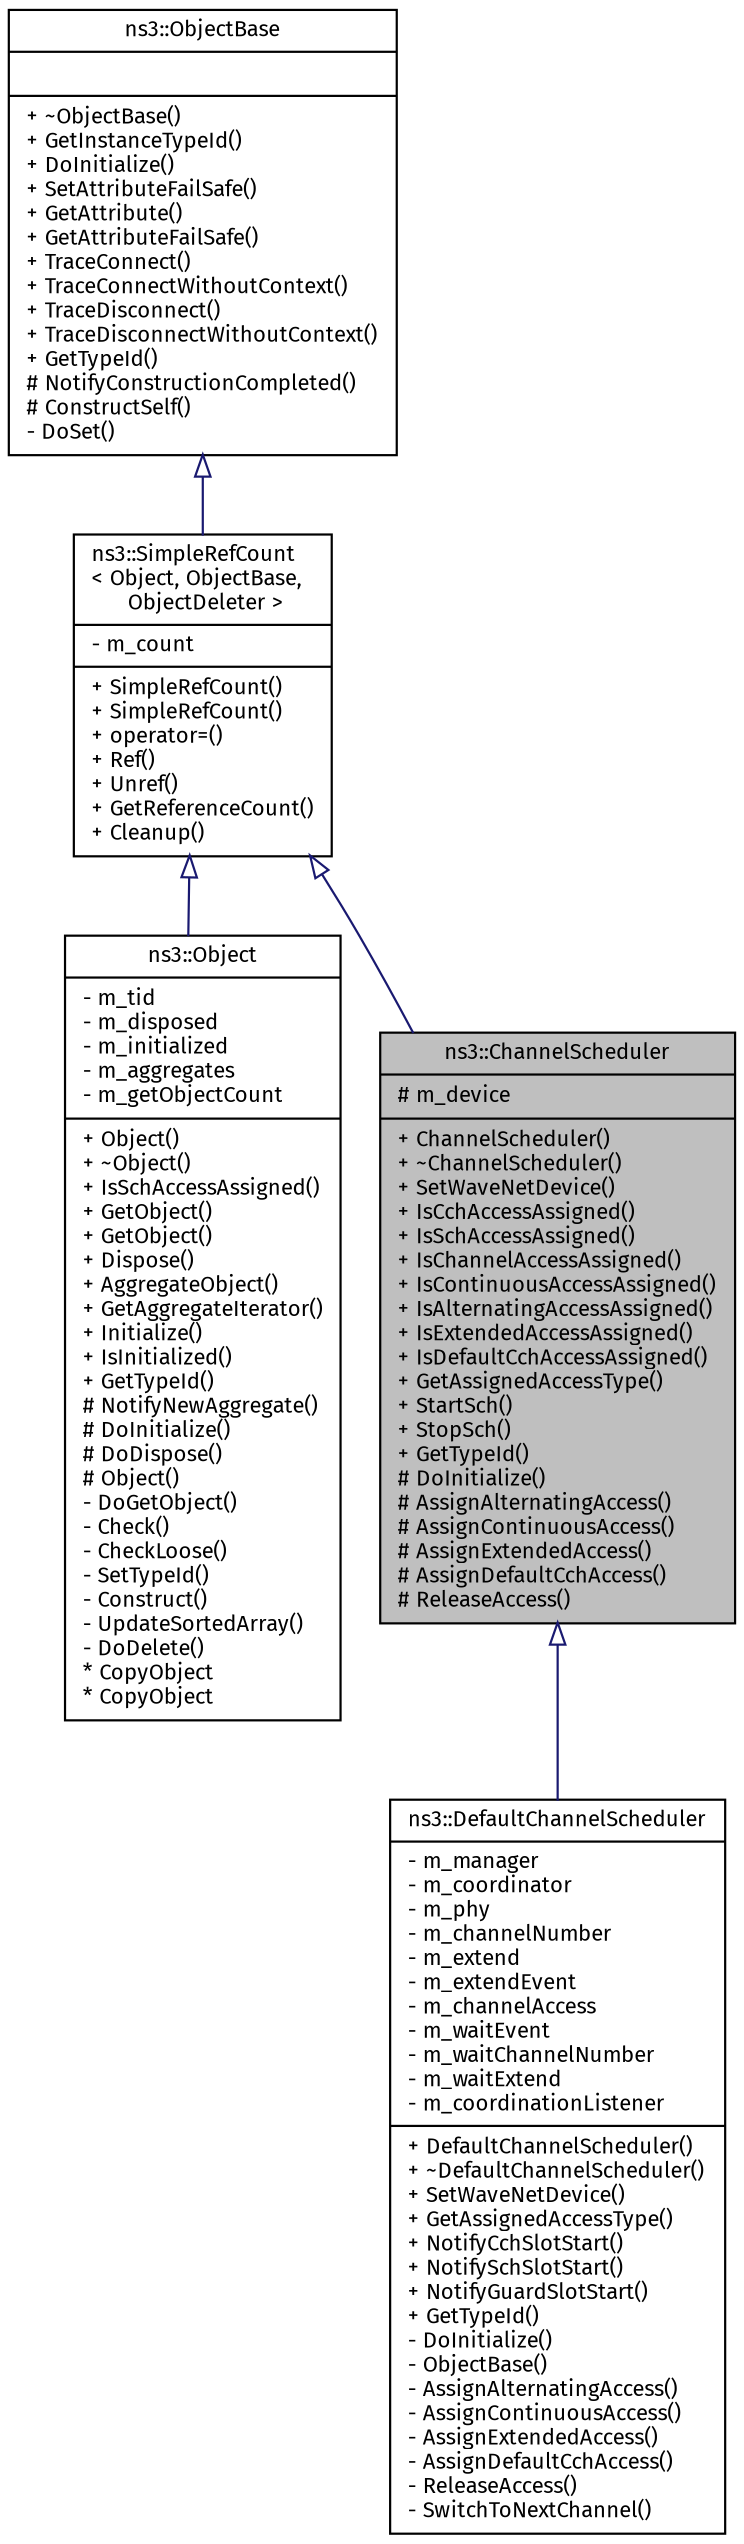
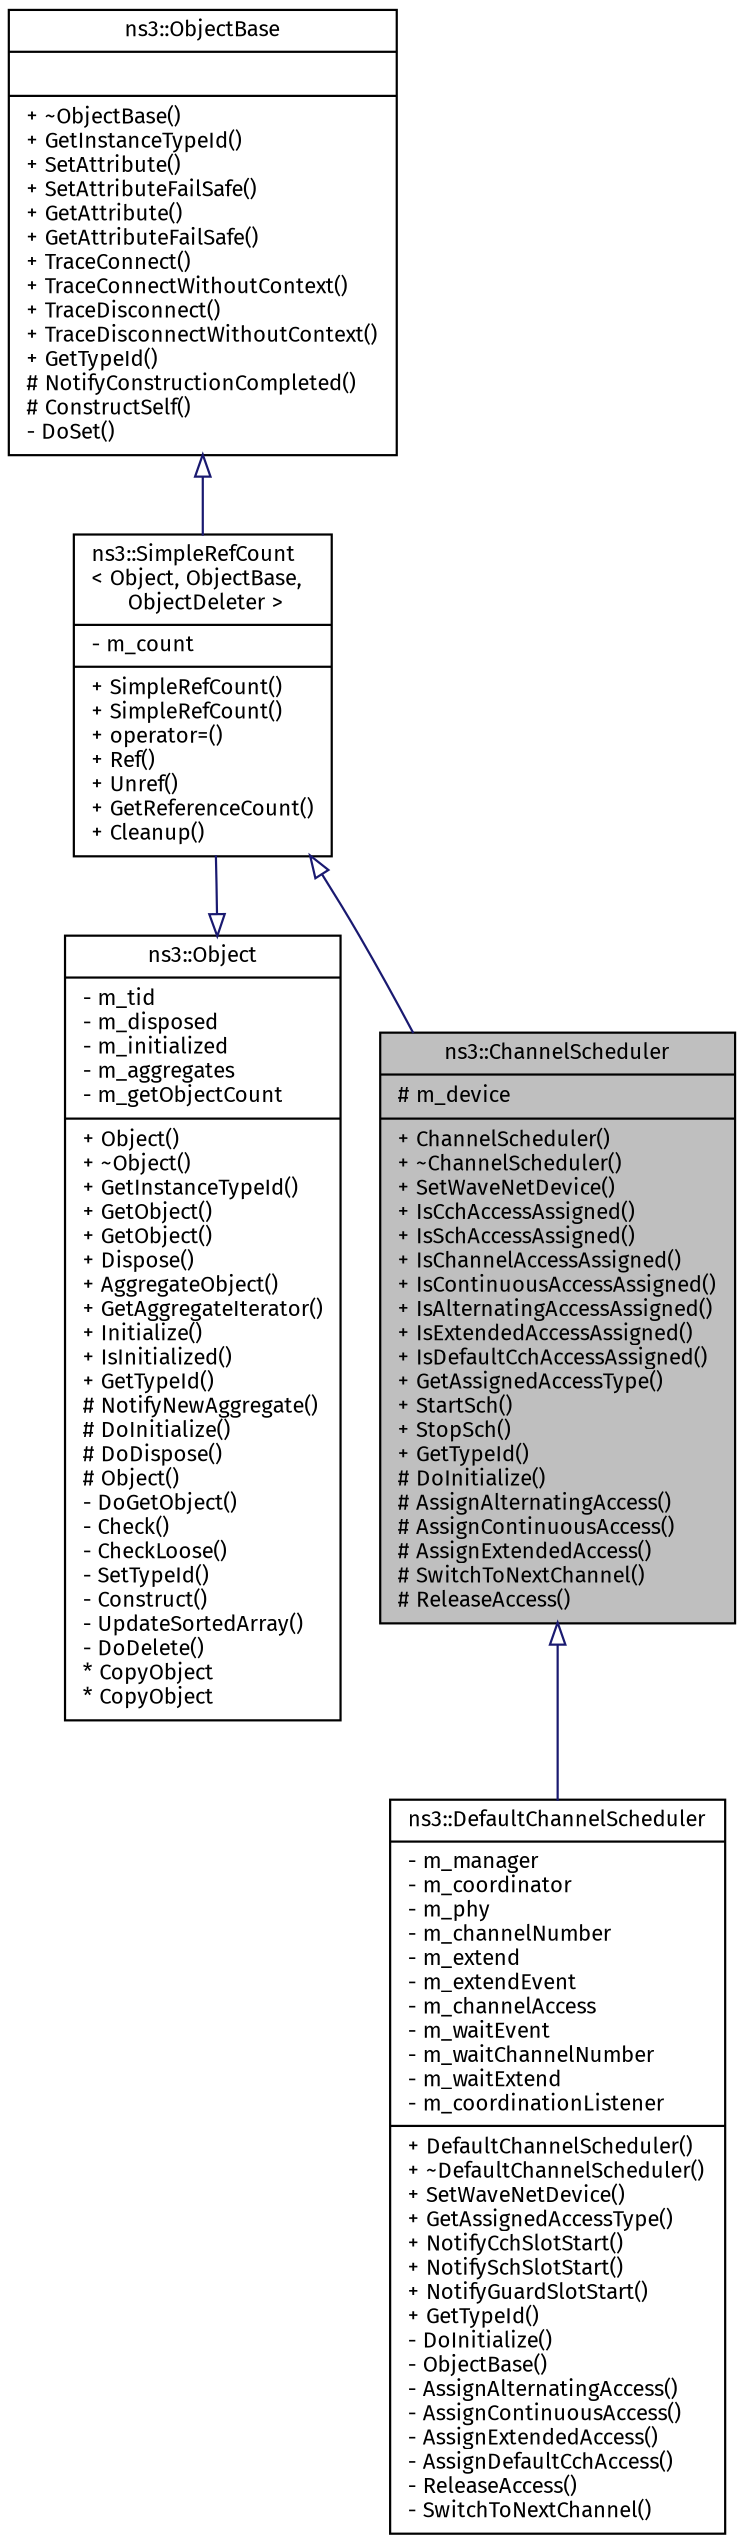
(100, 165) -> (104, 165)
(189, 907) -> (217, 885)
(202, 1188) -> (191, 1188)
(532, 1576) -> (521, 1576)
